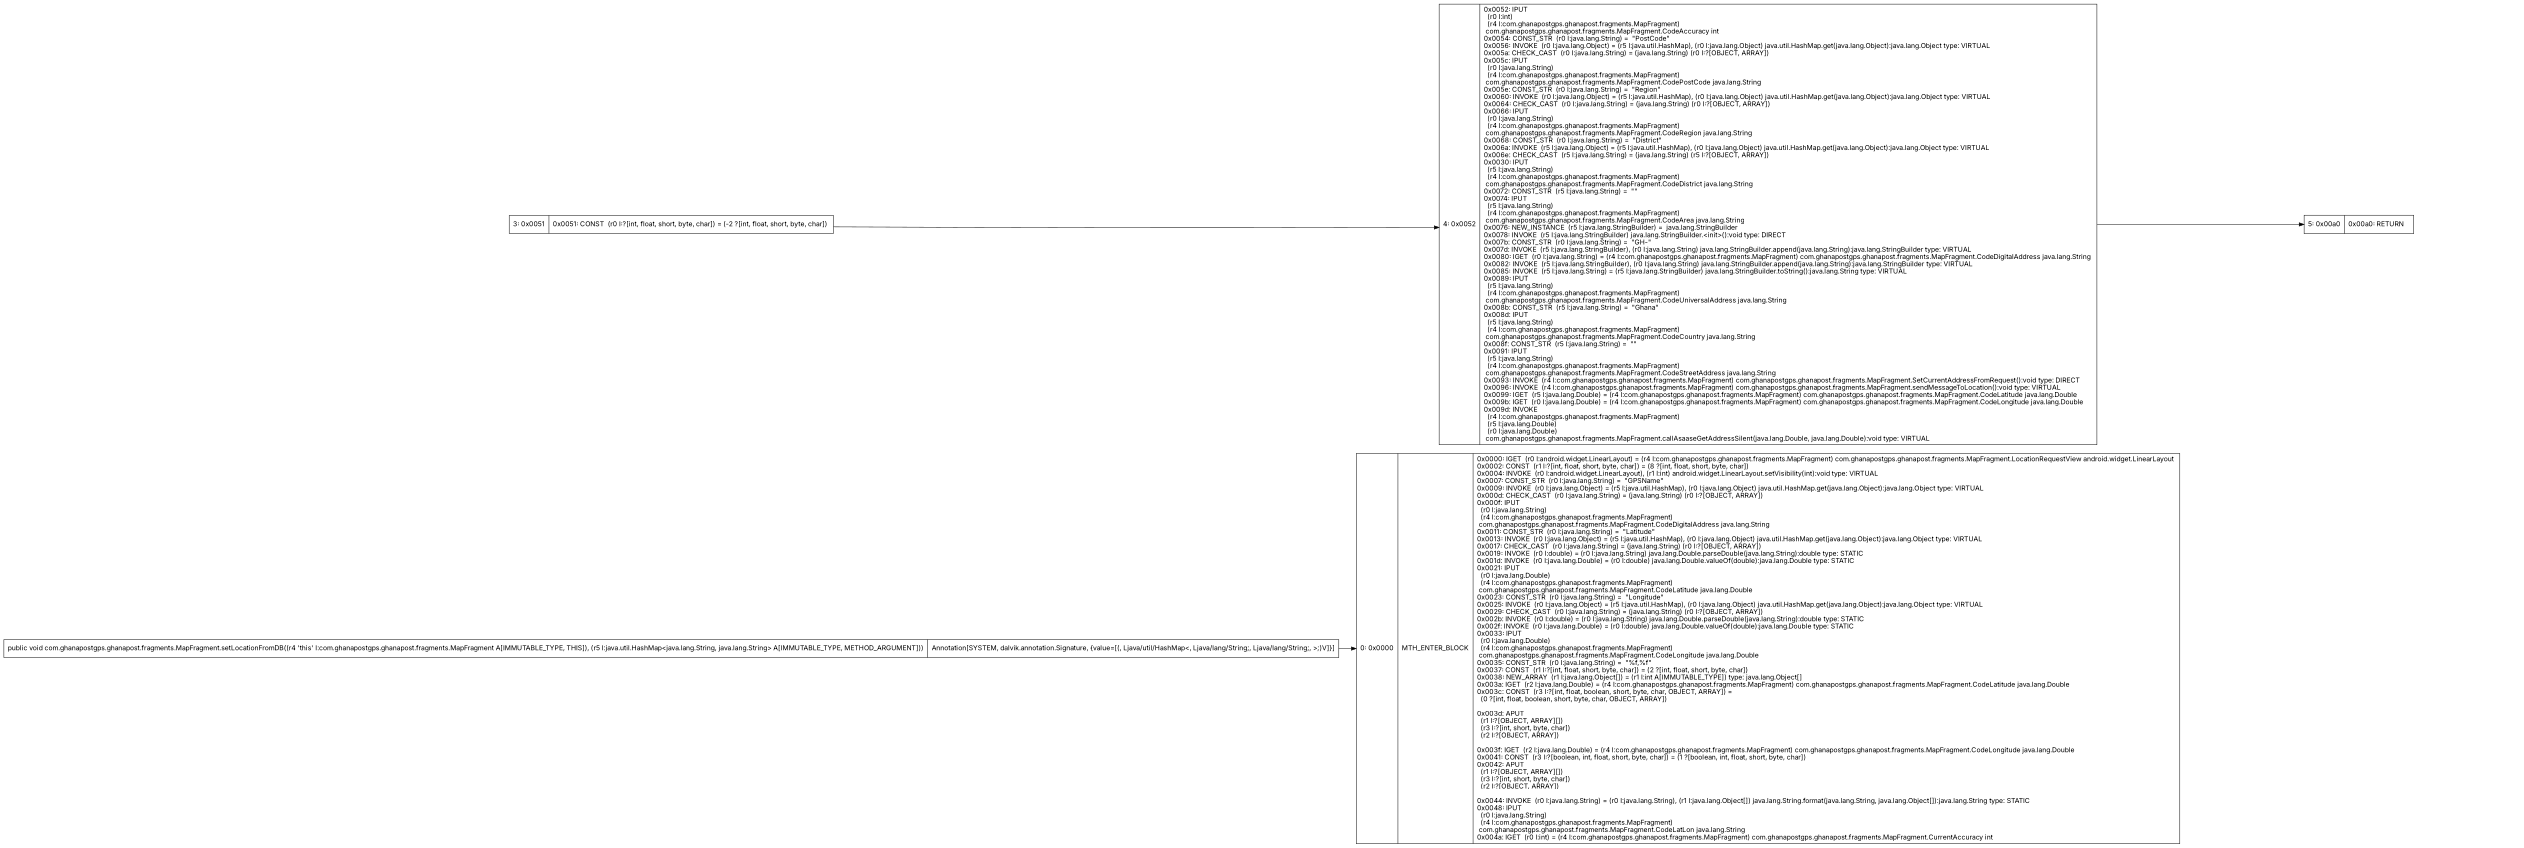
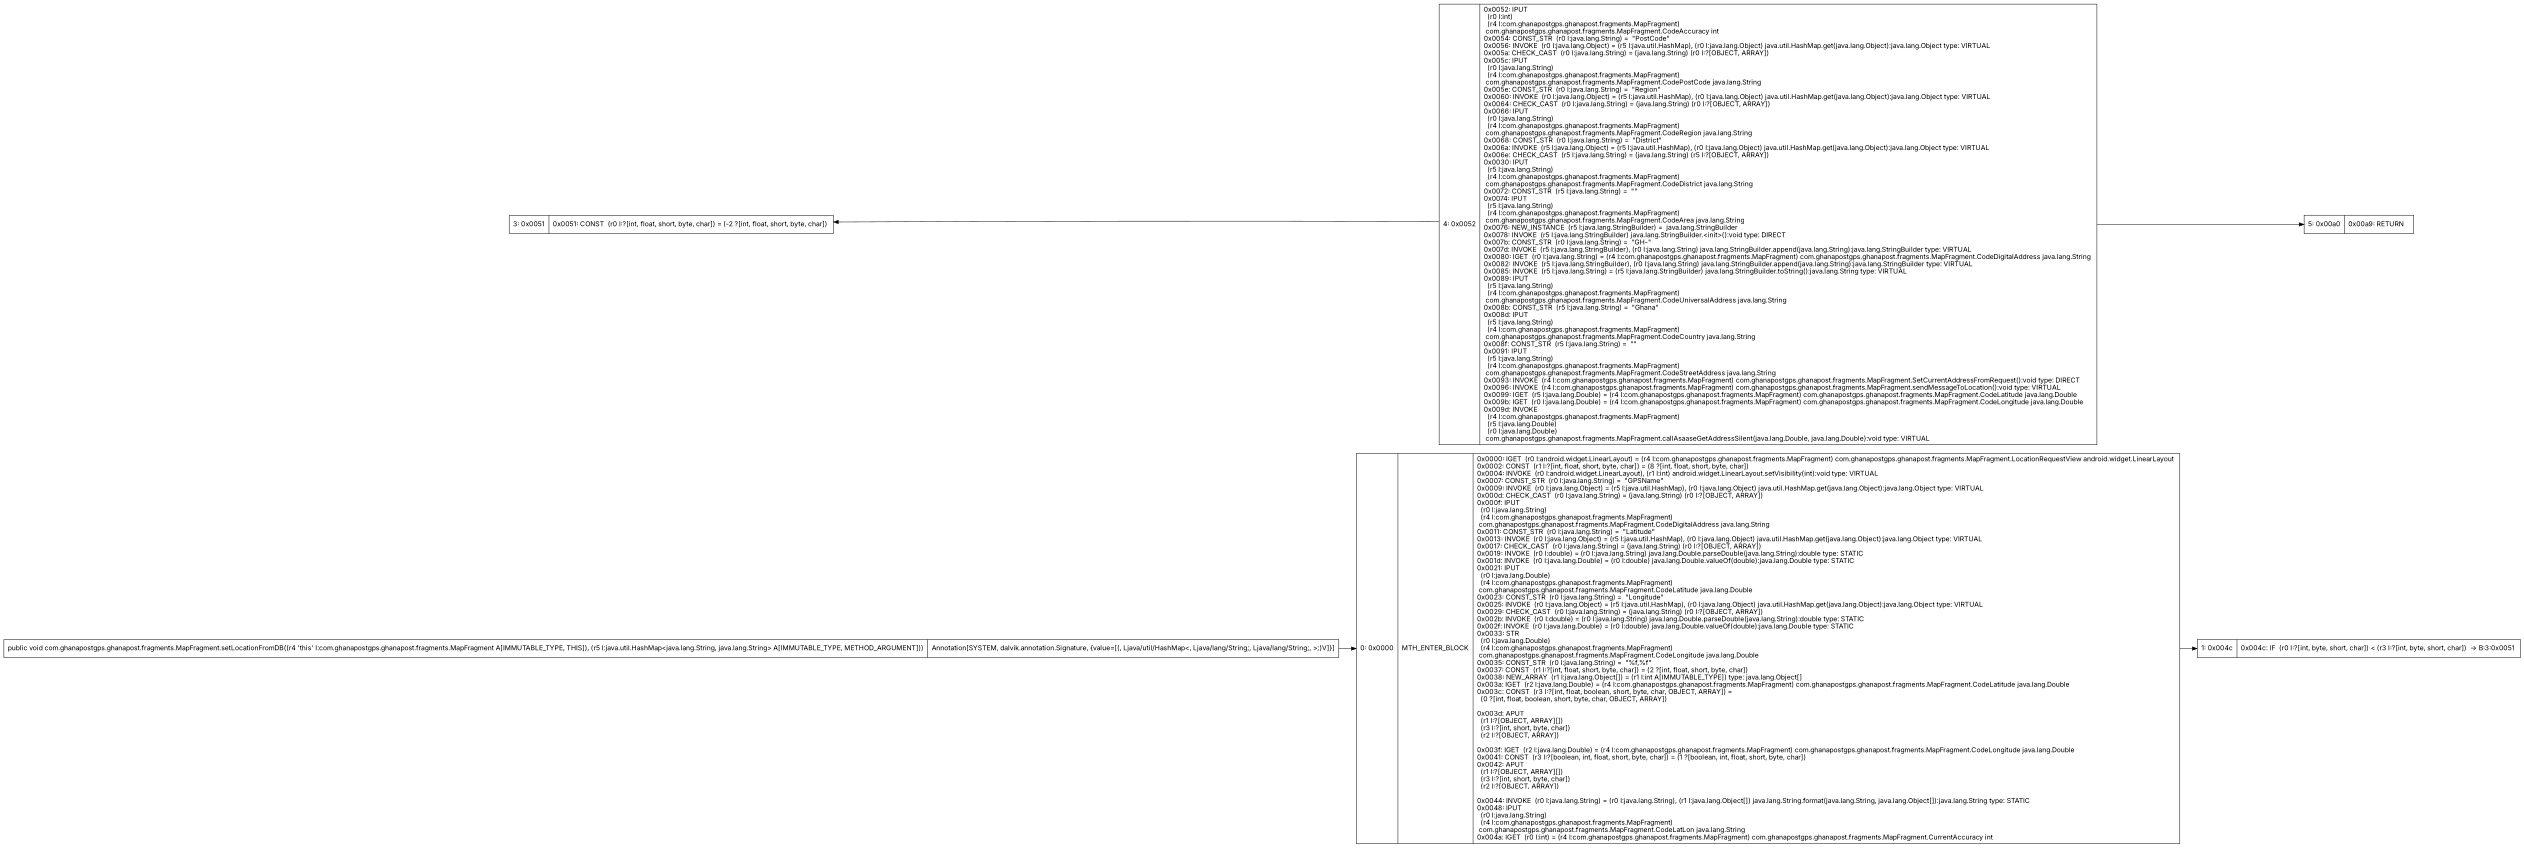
(2379, 224) -> (2379, 224)
(1134, 228) -> (1139, 221)
(1501, 634) -> (1500, 634)
none -> (2359, 649)
